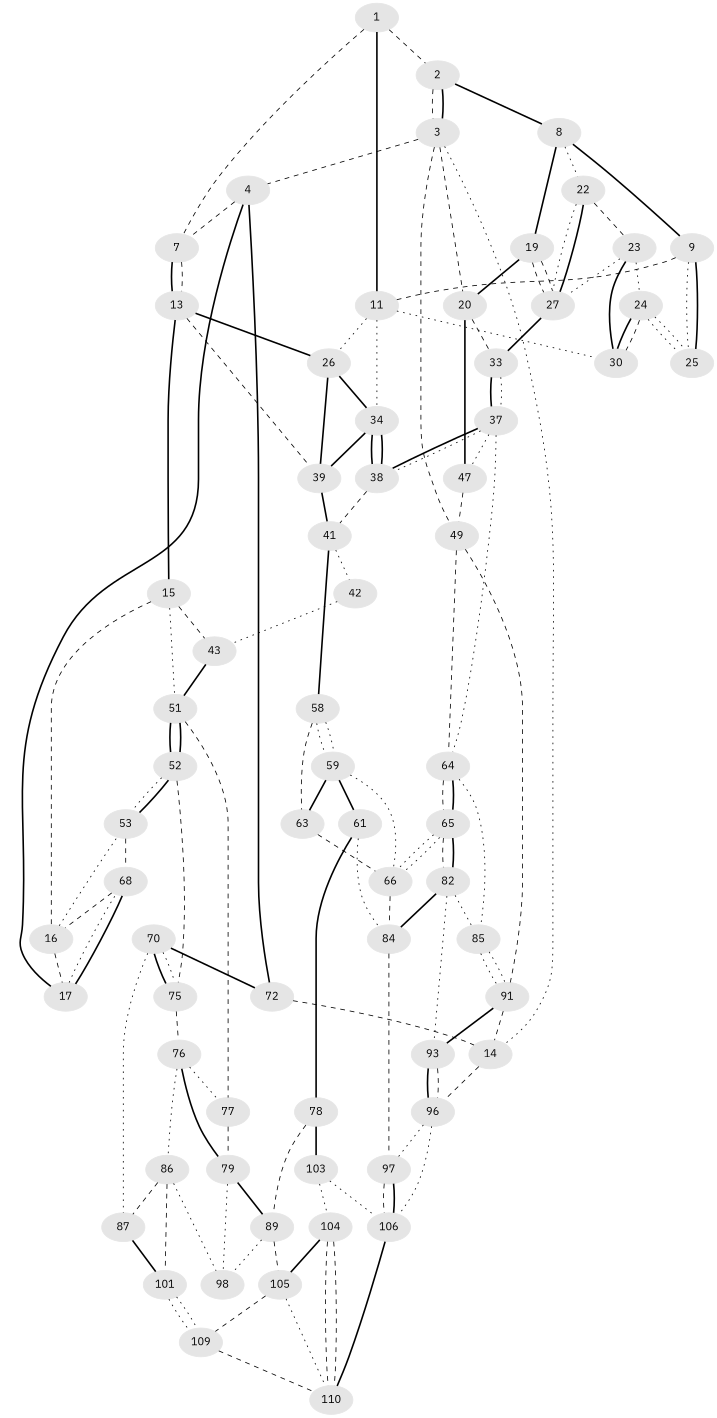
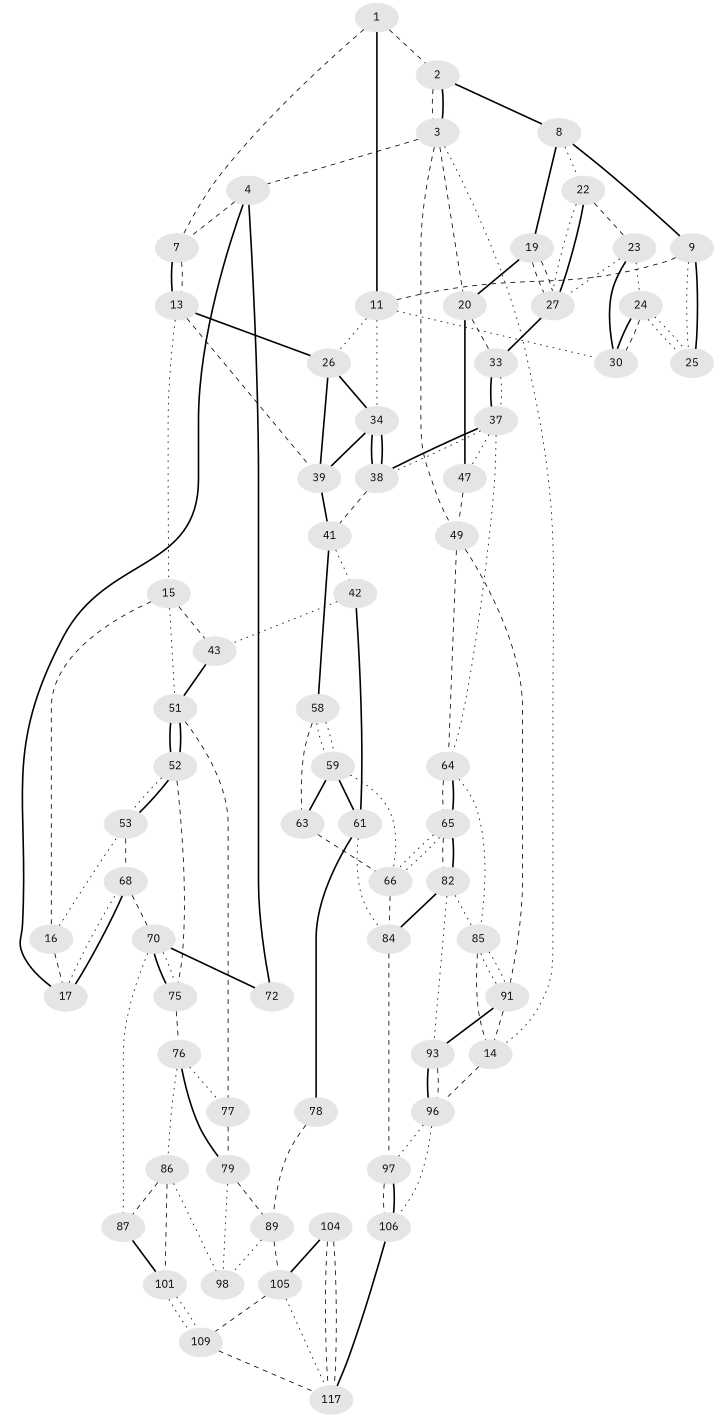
(168, 449) -> (168, 449)
none -> (361, 709)
(88, 910) -> (140, 910)
(380, 1017) -> (477, 997)
(316, 1170) -> none
(250, 1198) -> (250, 1198)
(331, 1400) -> (331, 1400)
